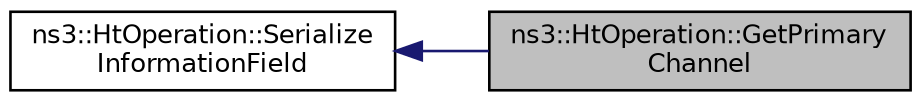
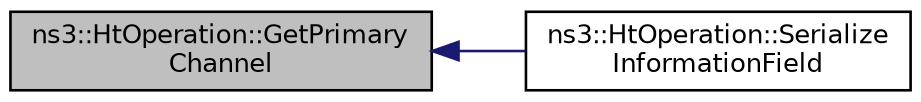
(456, 51) -> (492, 51)
